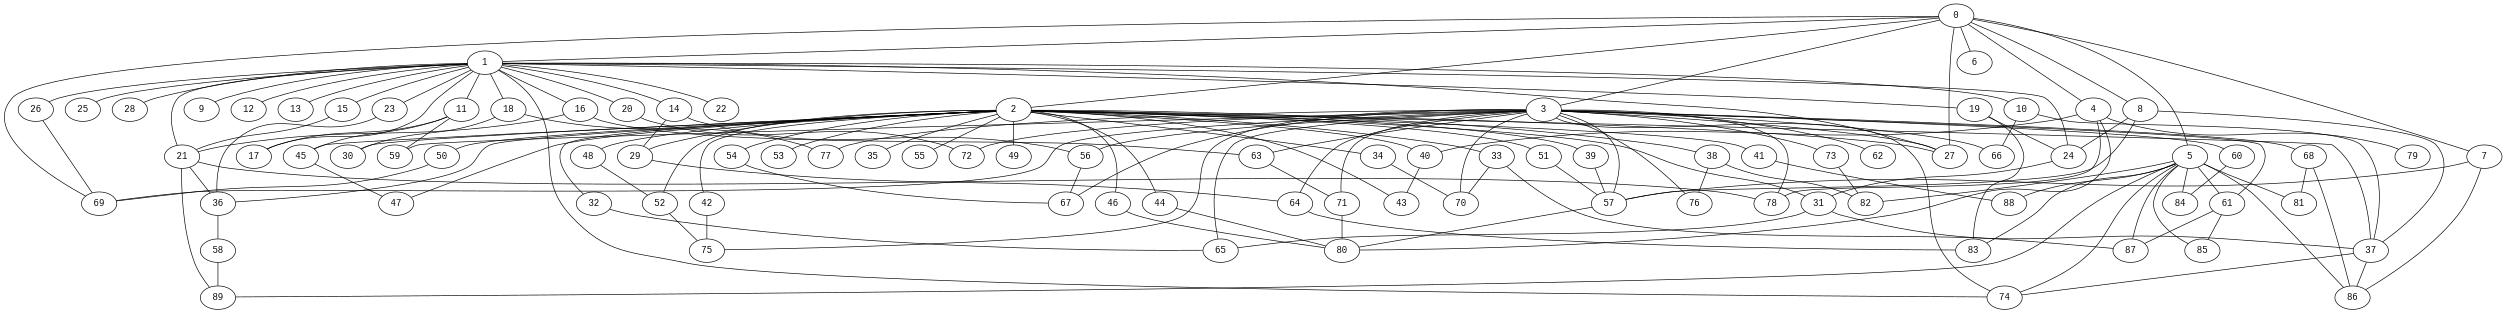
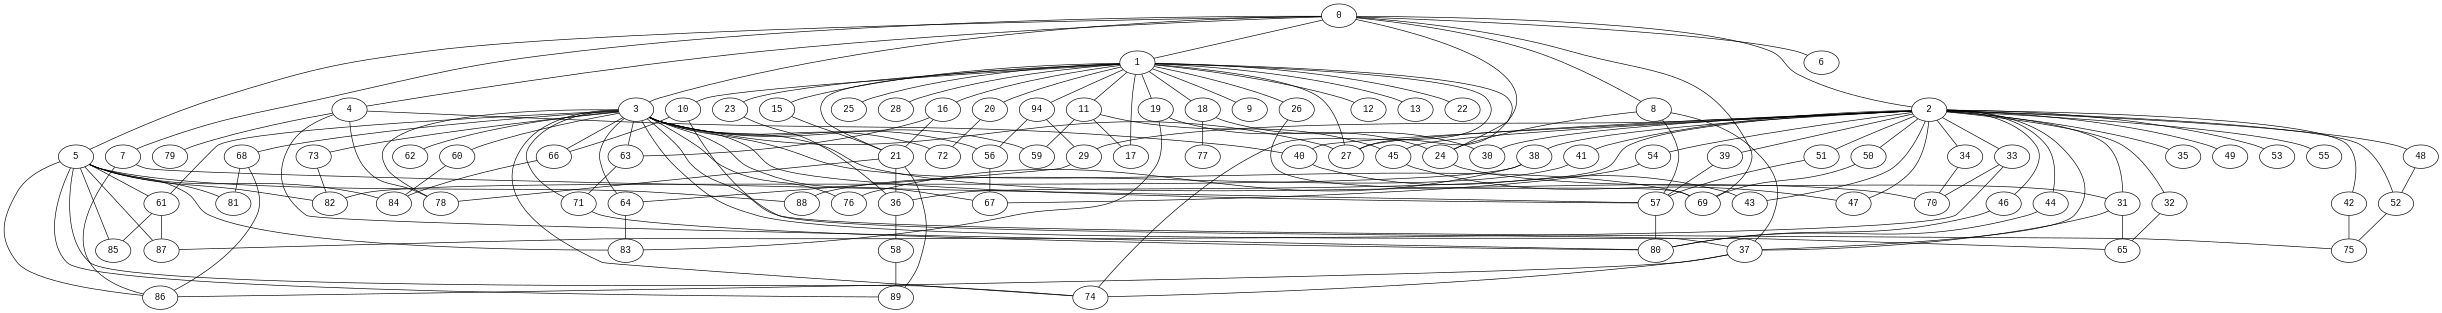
(674, 110) -> (1037, 110)
(1181, 116) -> none
none -> (472, 175)
